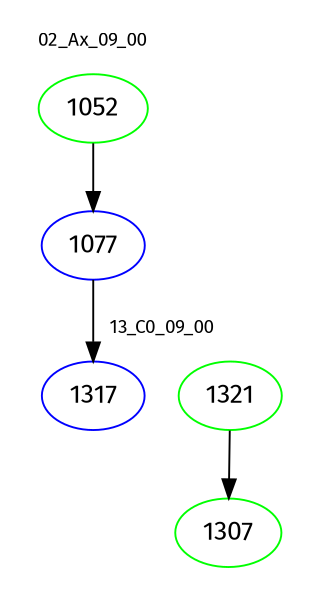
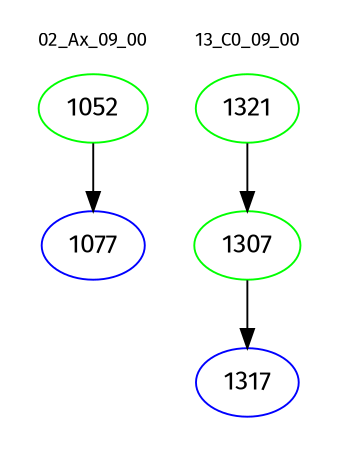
(93, 322) -> (247, 305)
